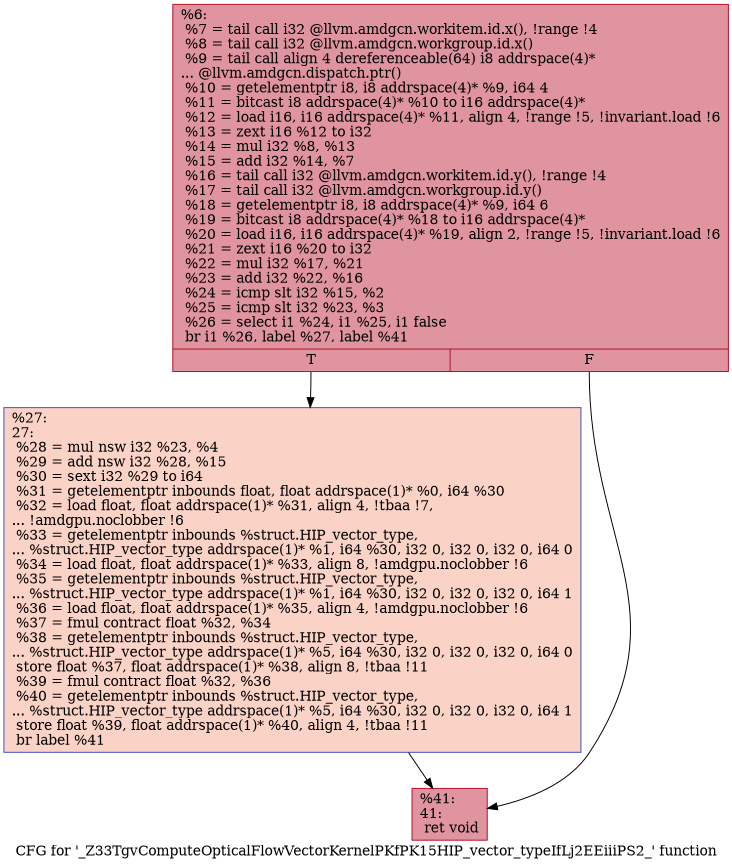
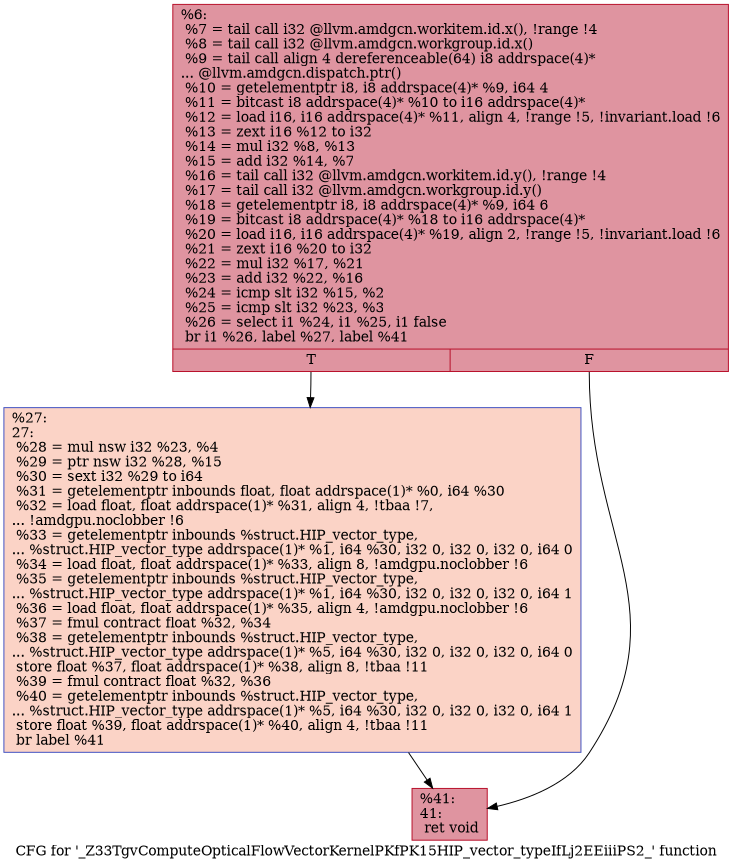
(119, 462) -> (117, 462)
